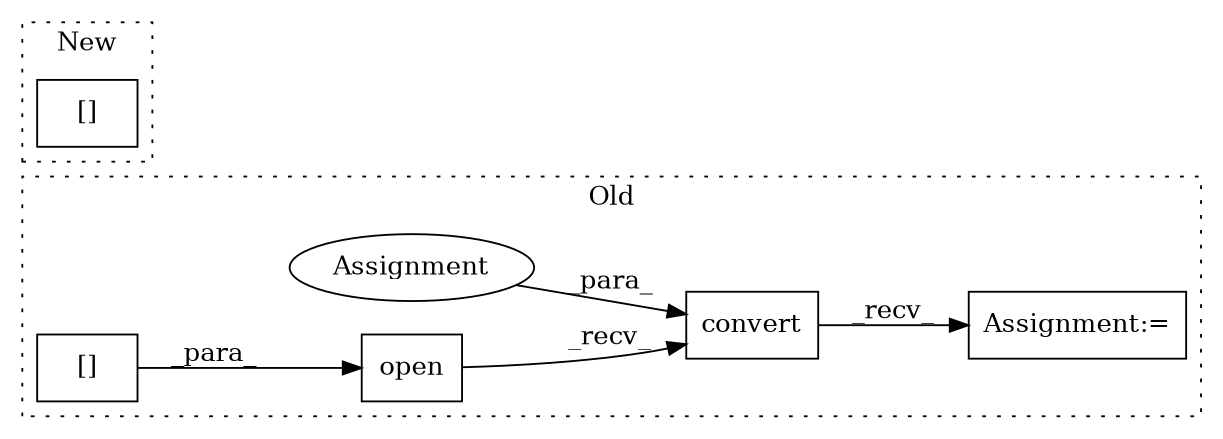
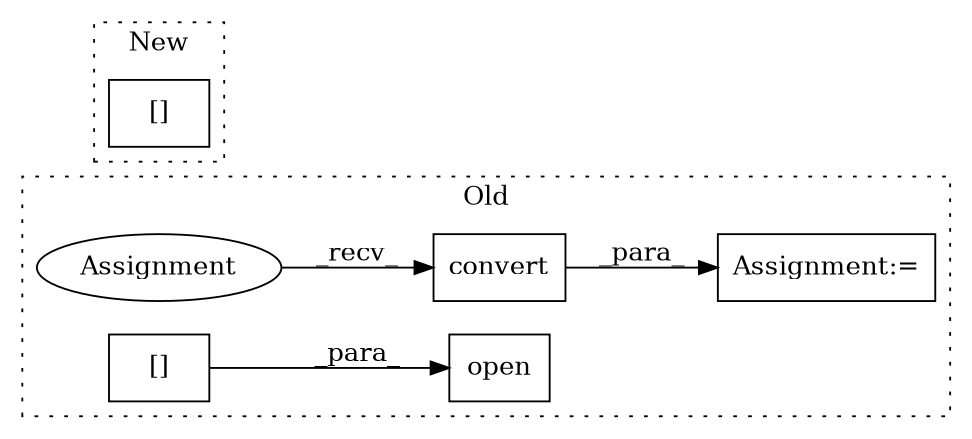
(610, 282) -> (357, 254)
(893, 311) -> (642, 254)
(566, 362) -> none
